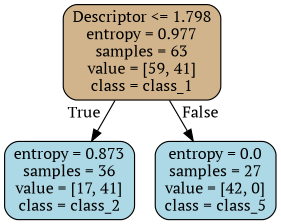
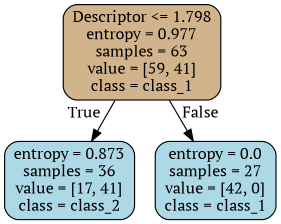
(216, 181) -> (216, 181)
